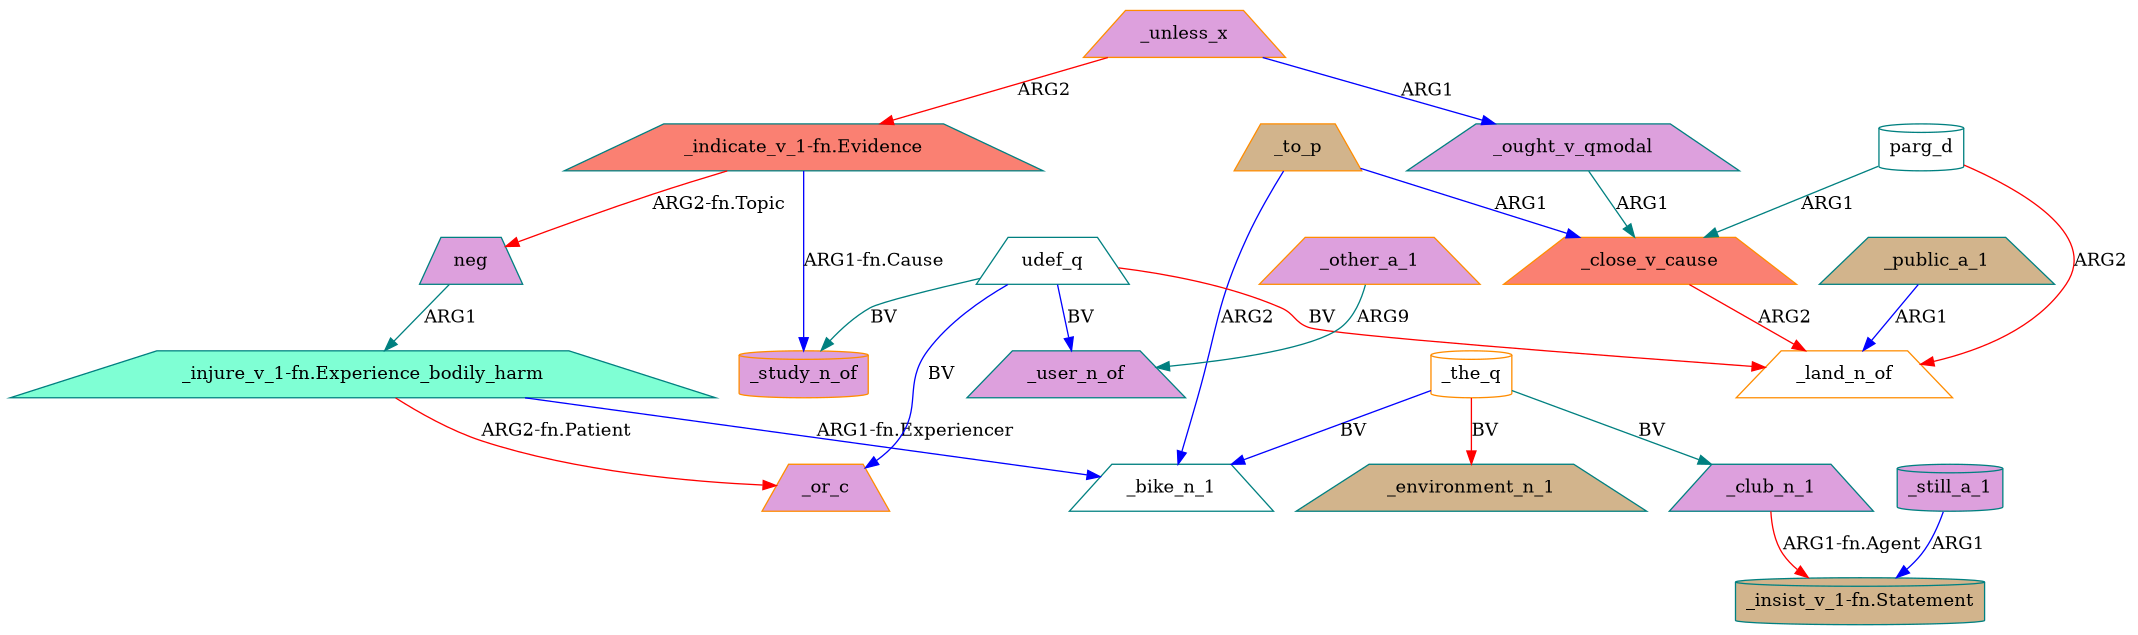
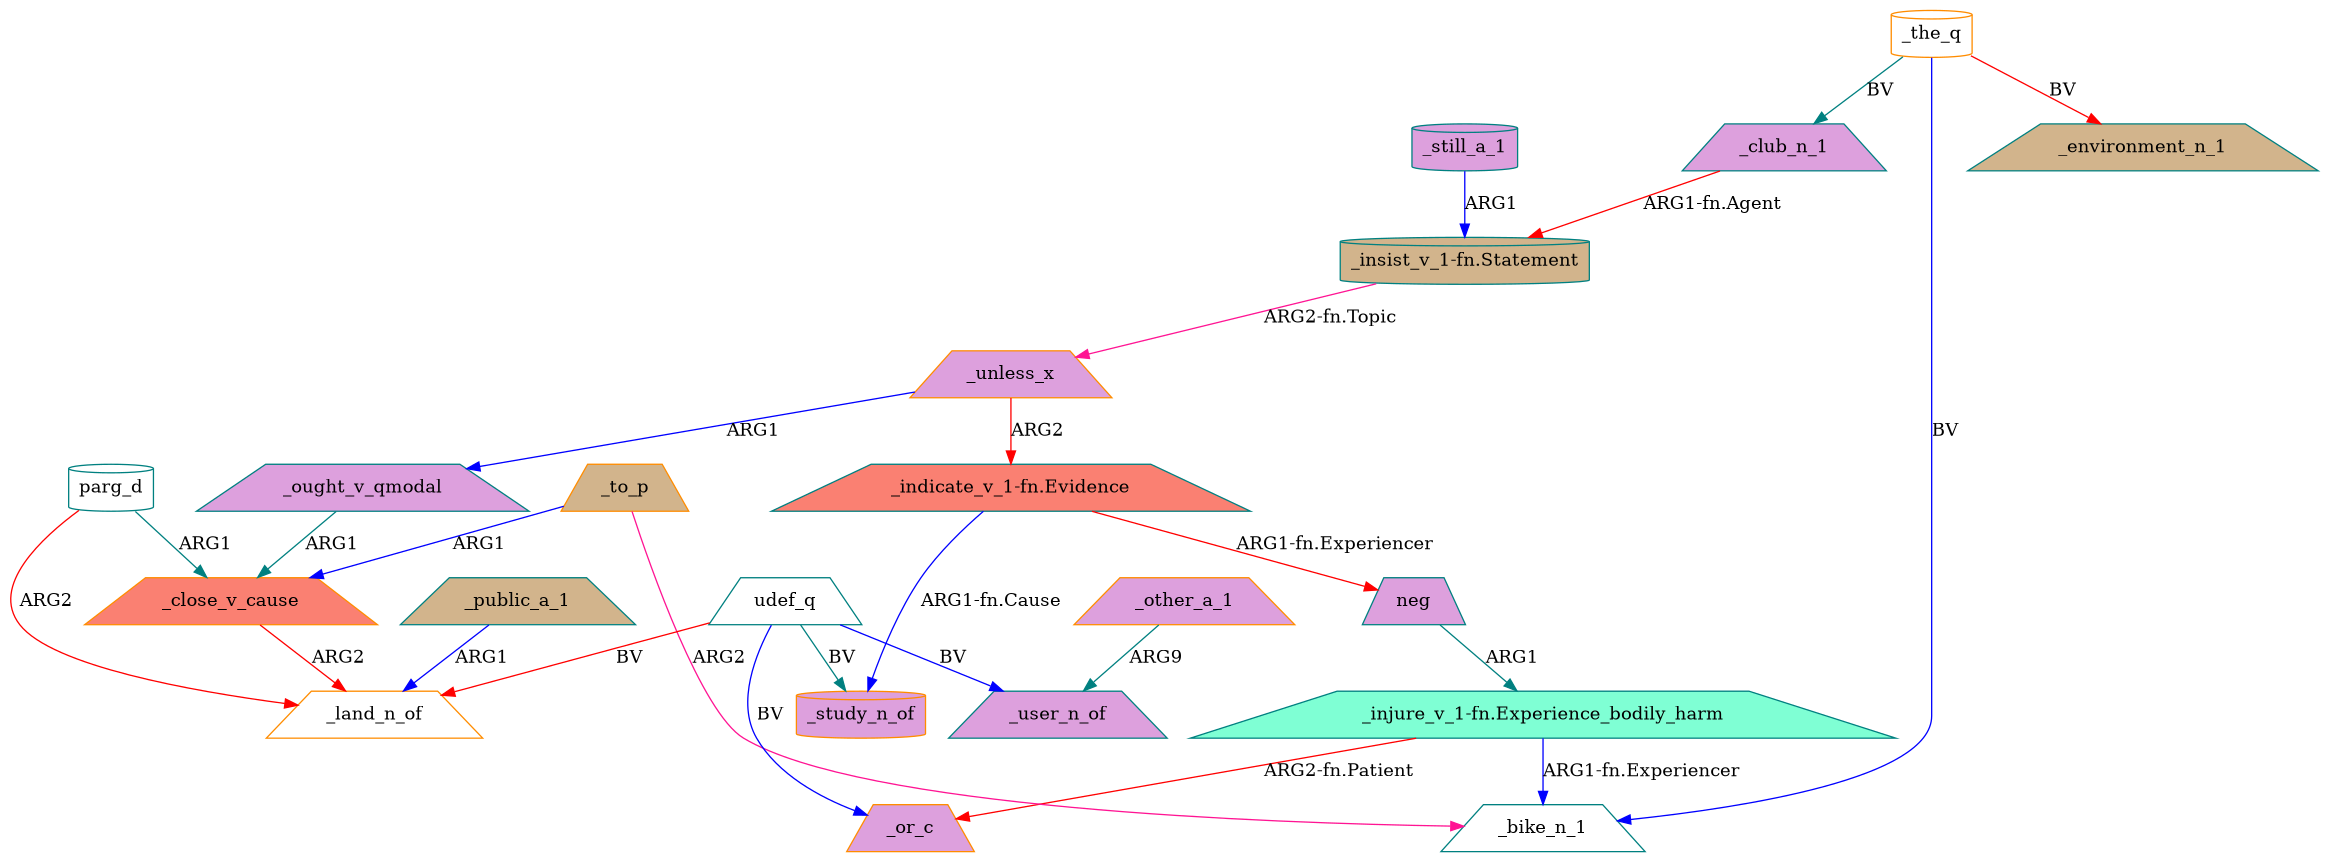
(719, 204) -> (1335, 544)
(1221, 307) -> (966, 795)
none -> (1232, 319)
